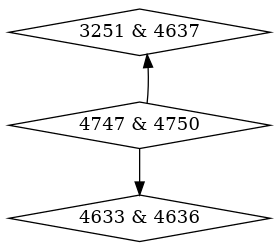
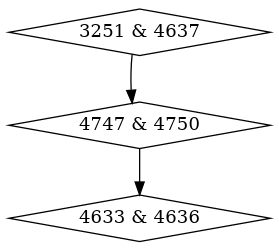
(148, 85) -> (131, 72)
